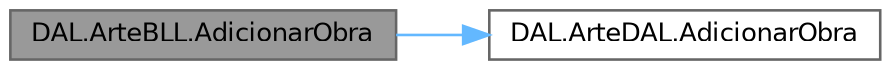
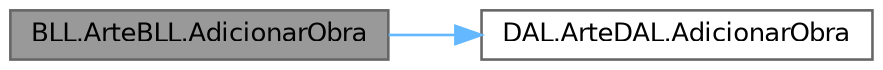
(203, 35) -> (199, 35)
